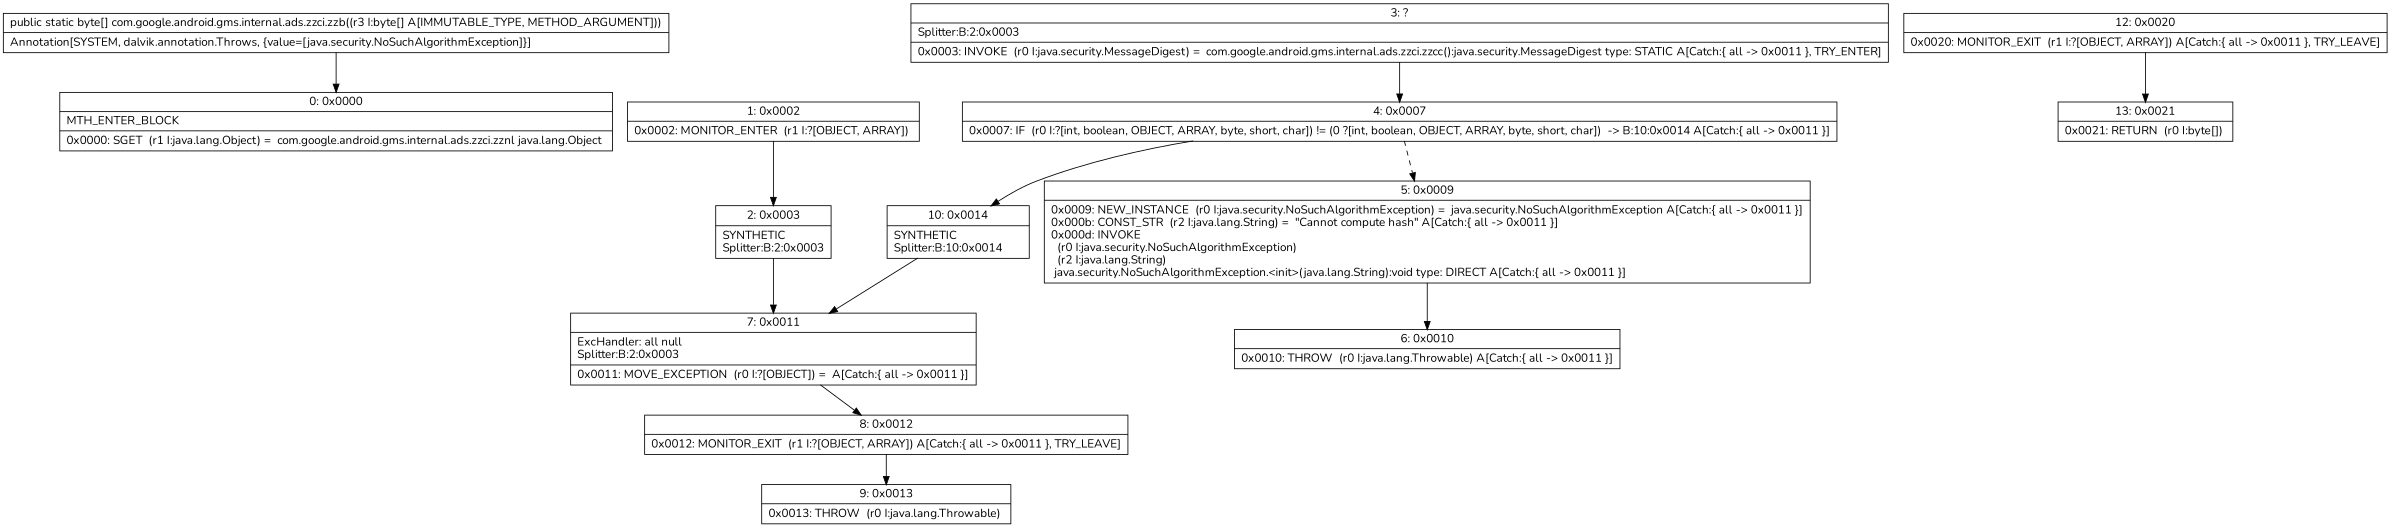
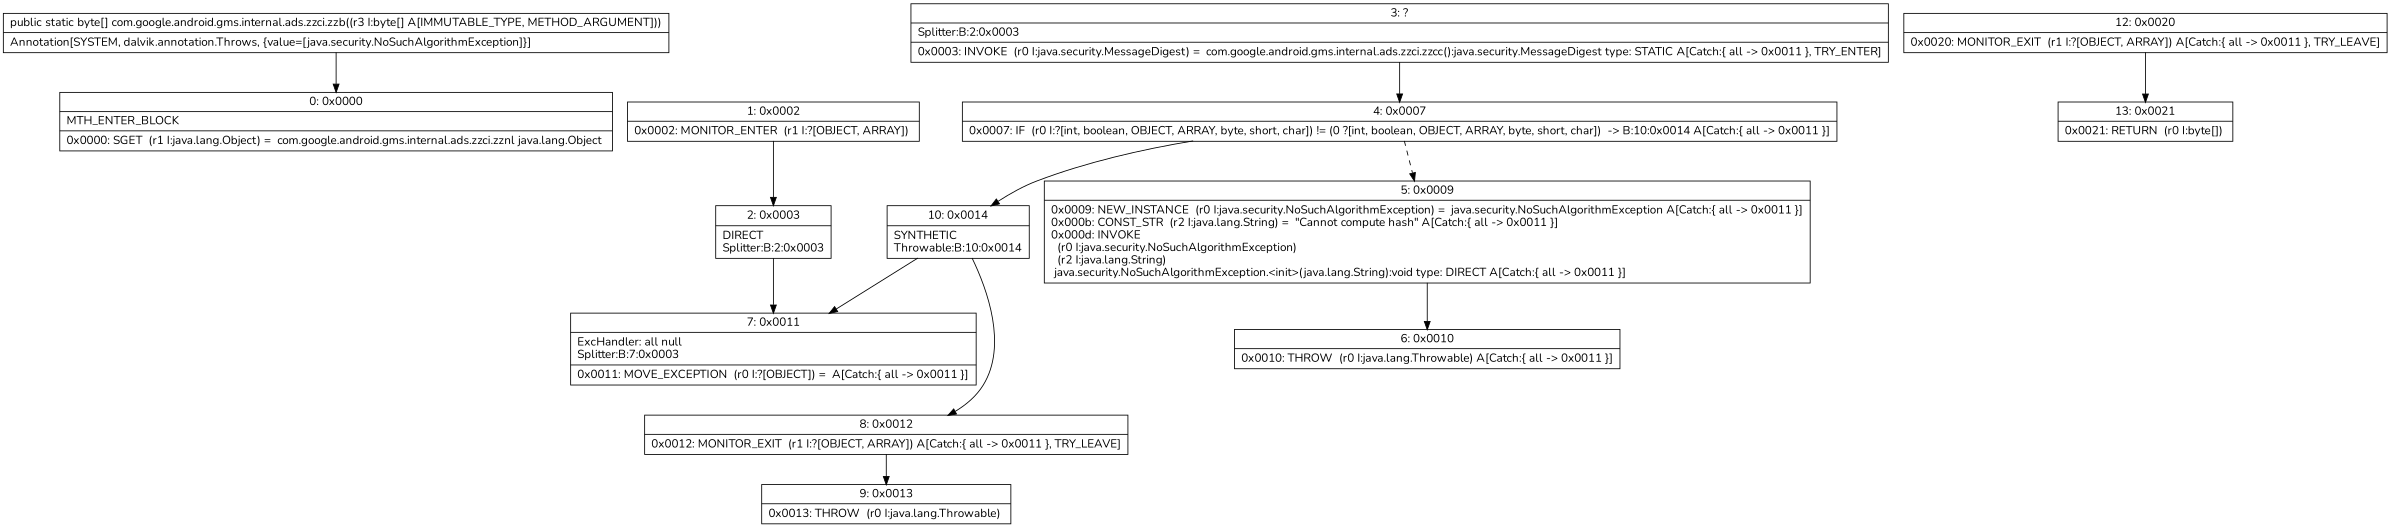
(754, 235) -> (743, 235)
(948, 248) -> (958, 248)
(628, 355) -> (628, 355)
(837, 398) -> (994, 340)
